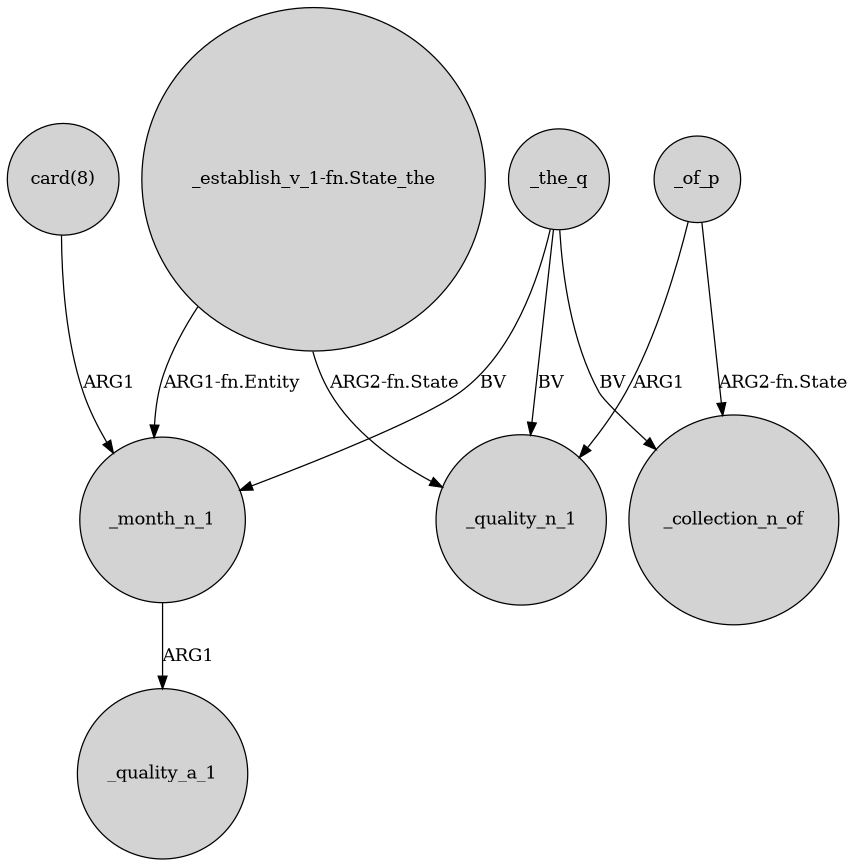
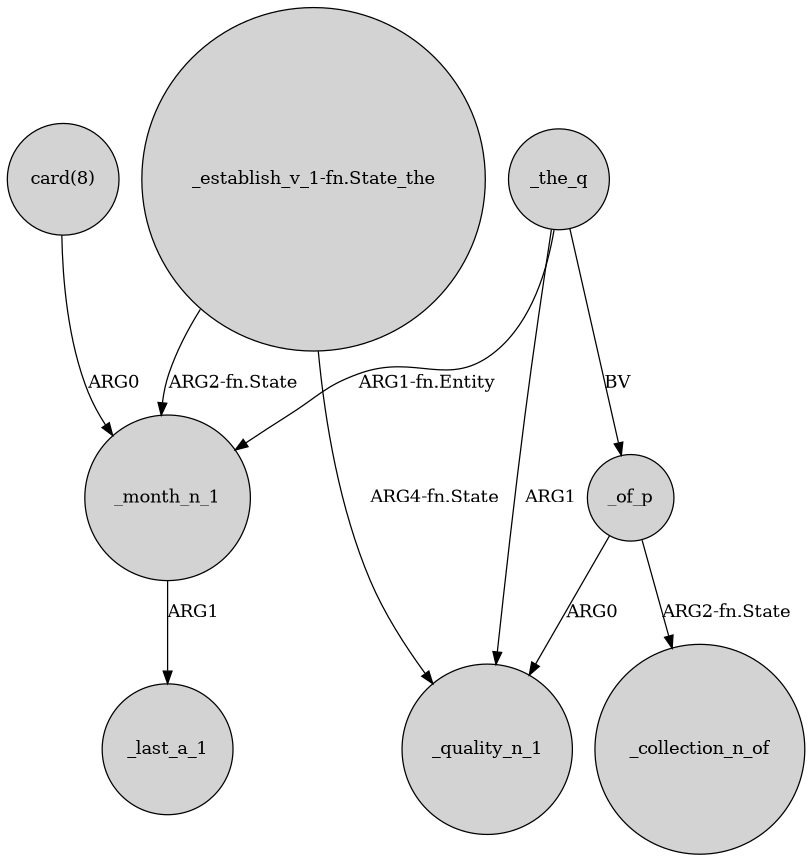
(580, 346) -> (594, 336)
(109, 383) -> (114, 383)
(232, 383) -> (234, 383)
(395, 383) -> (435, 498)
(493, 383) -> (427, 383)
(551, 383) -> (551, 498)
(659, 383) -> (592, 613)
(163, 774) -> (168, 749)
